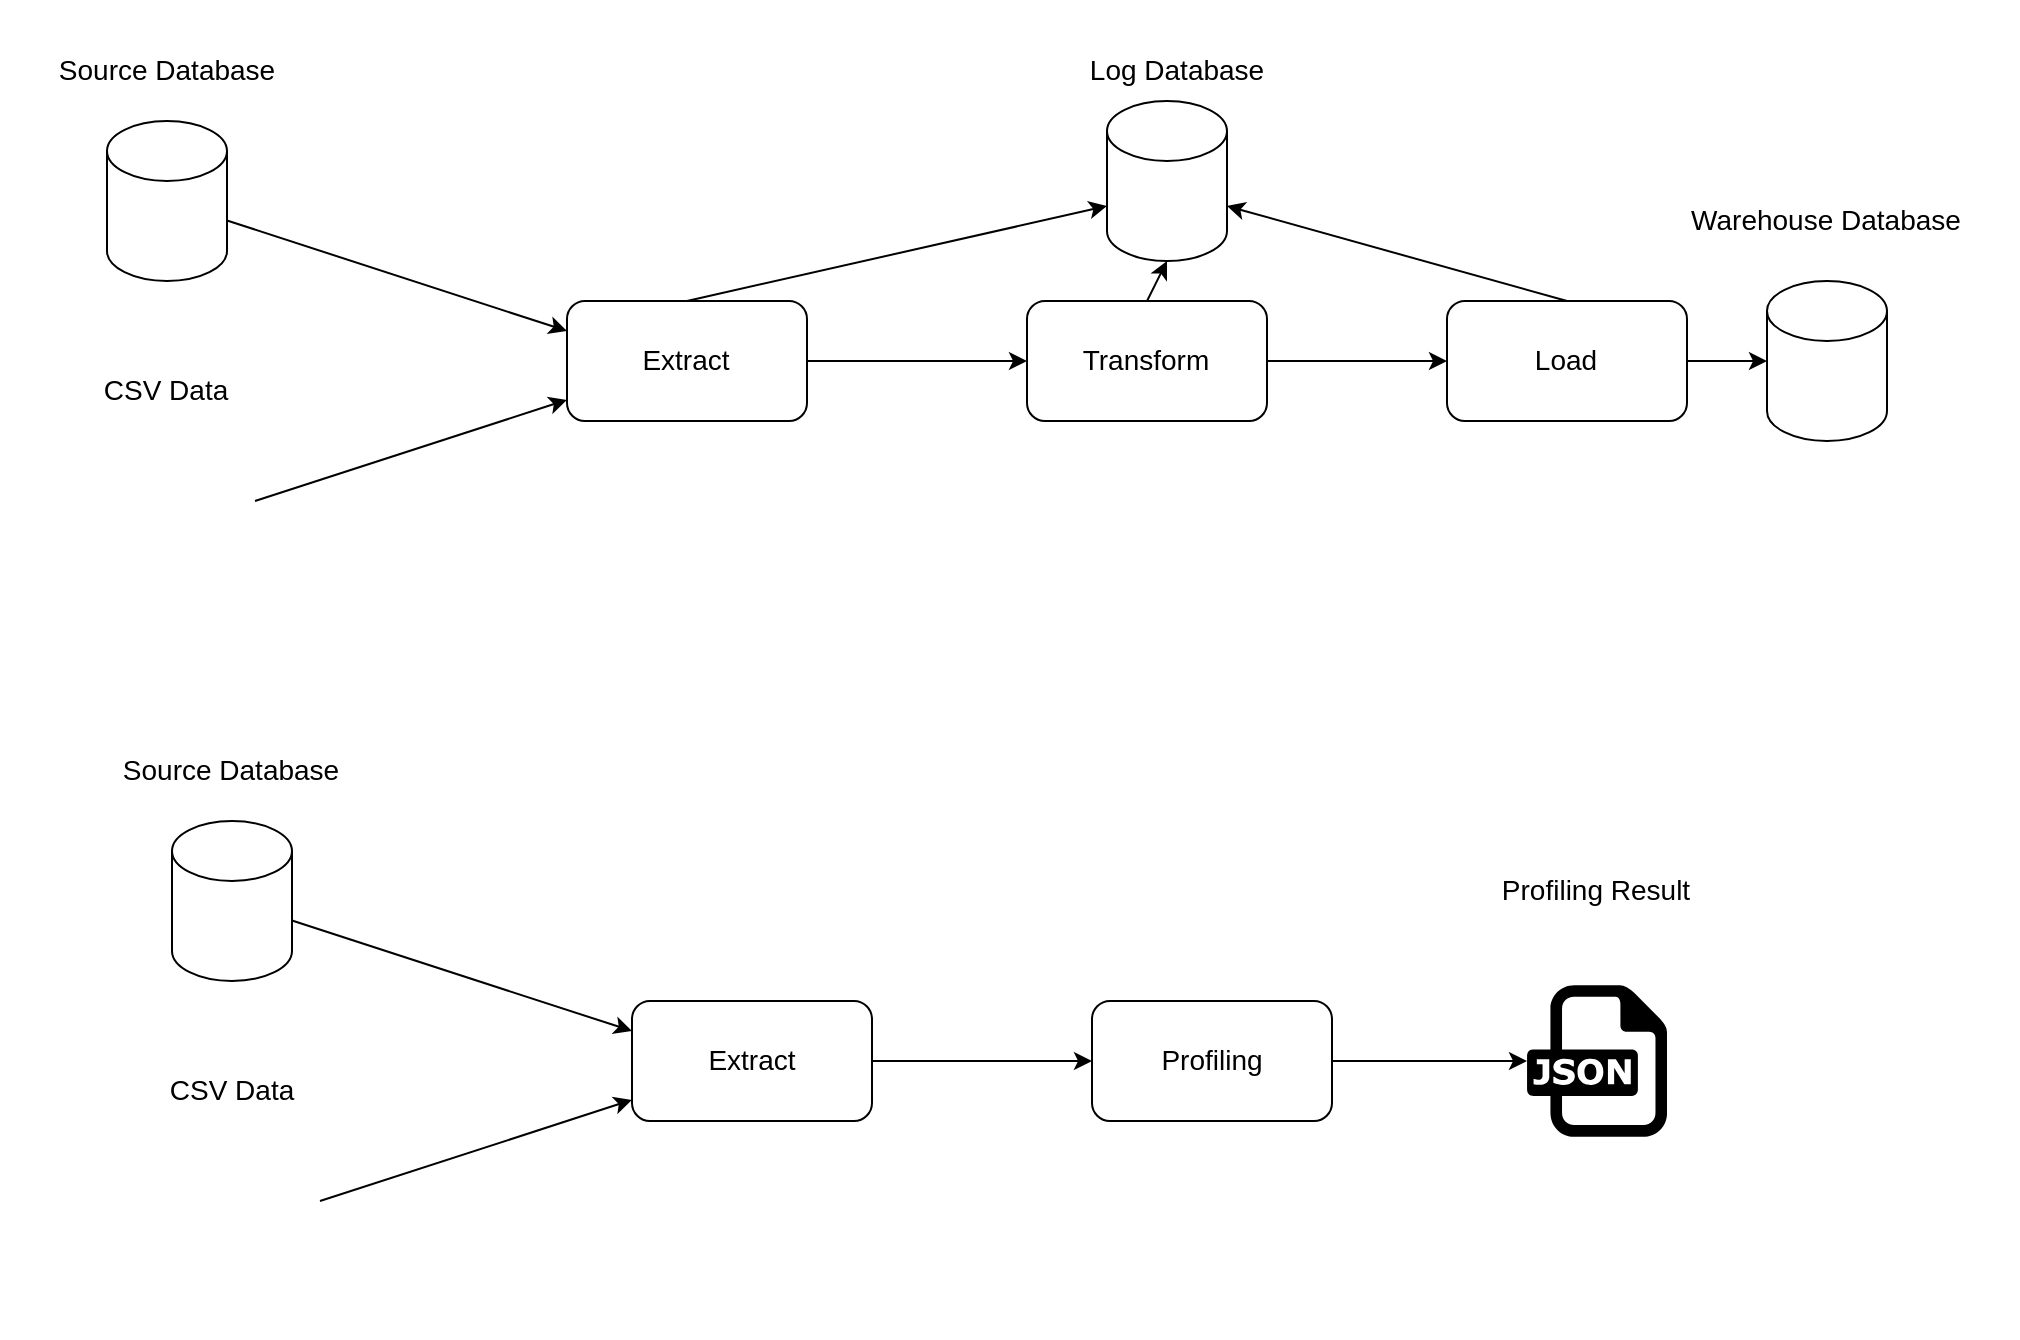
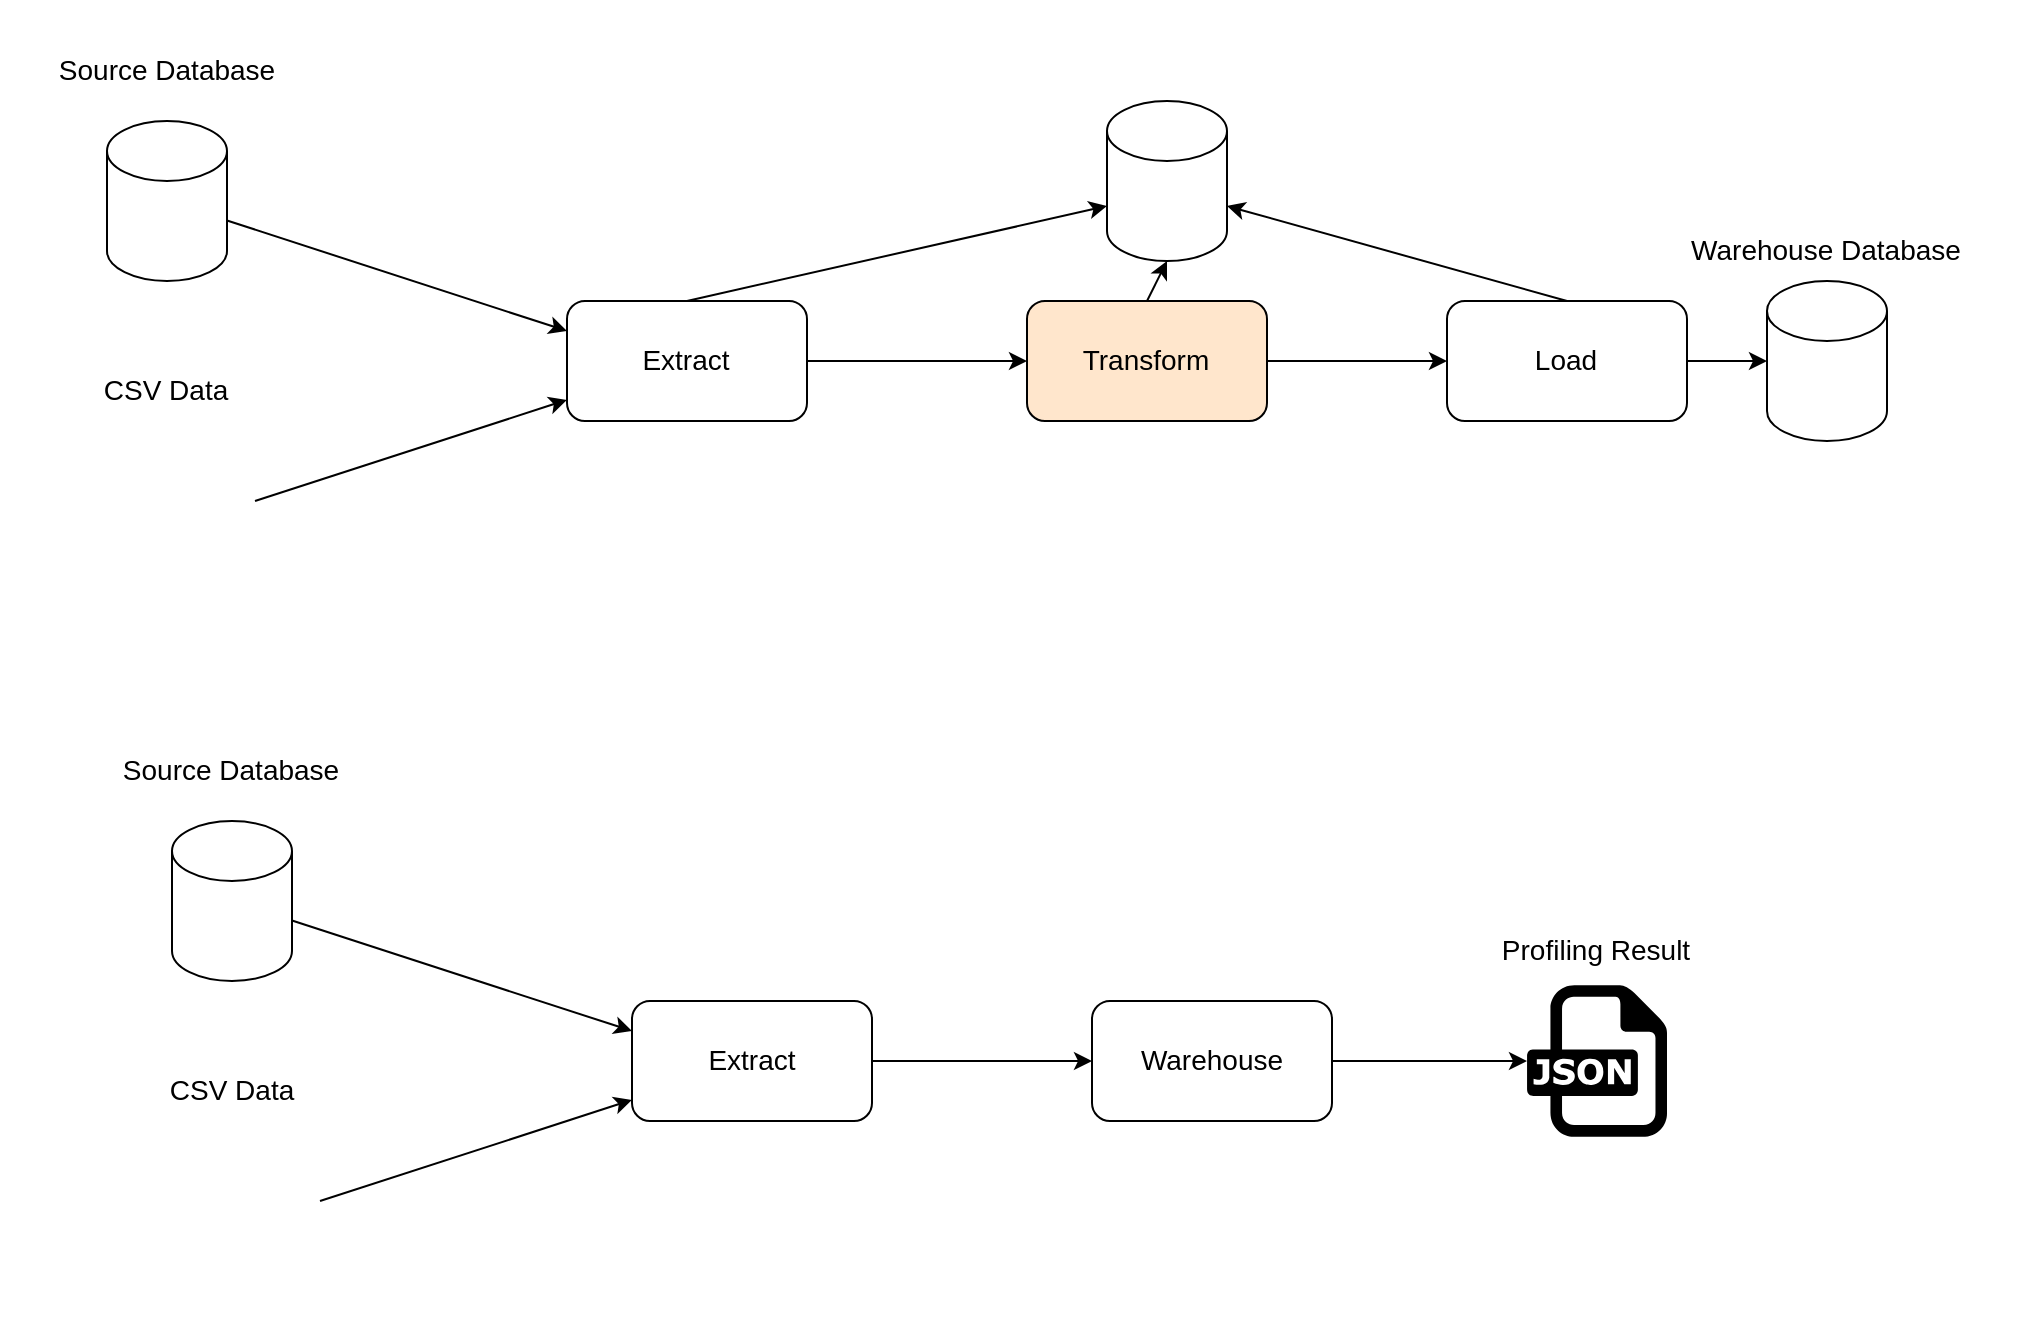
(1177, 71) -> none
(1827, 221) -> (1827, 251)
(1147, 361) -> (1147, 361)
(1597, 891) -> (1597, 951)
(1213, 1061) -> (1213, 1061)
